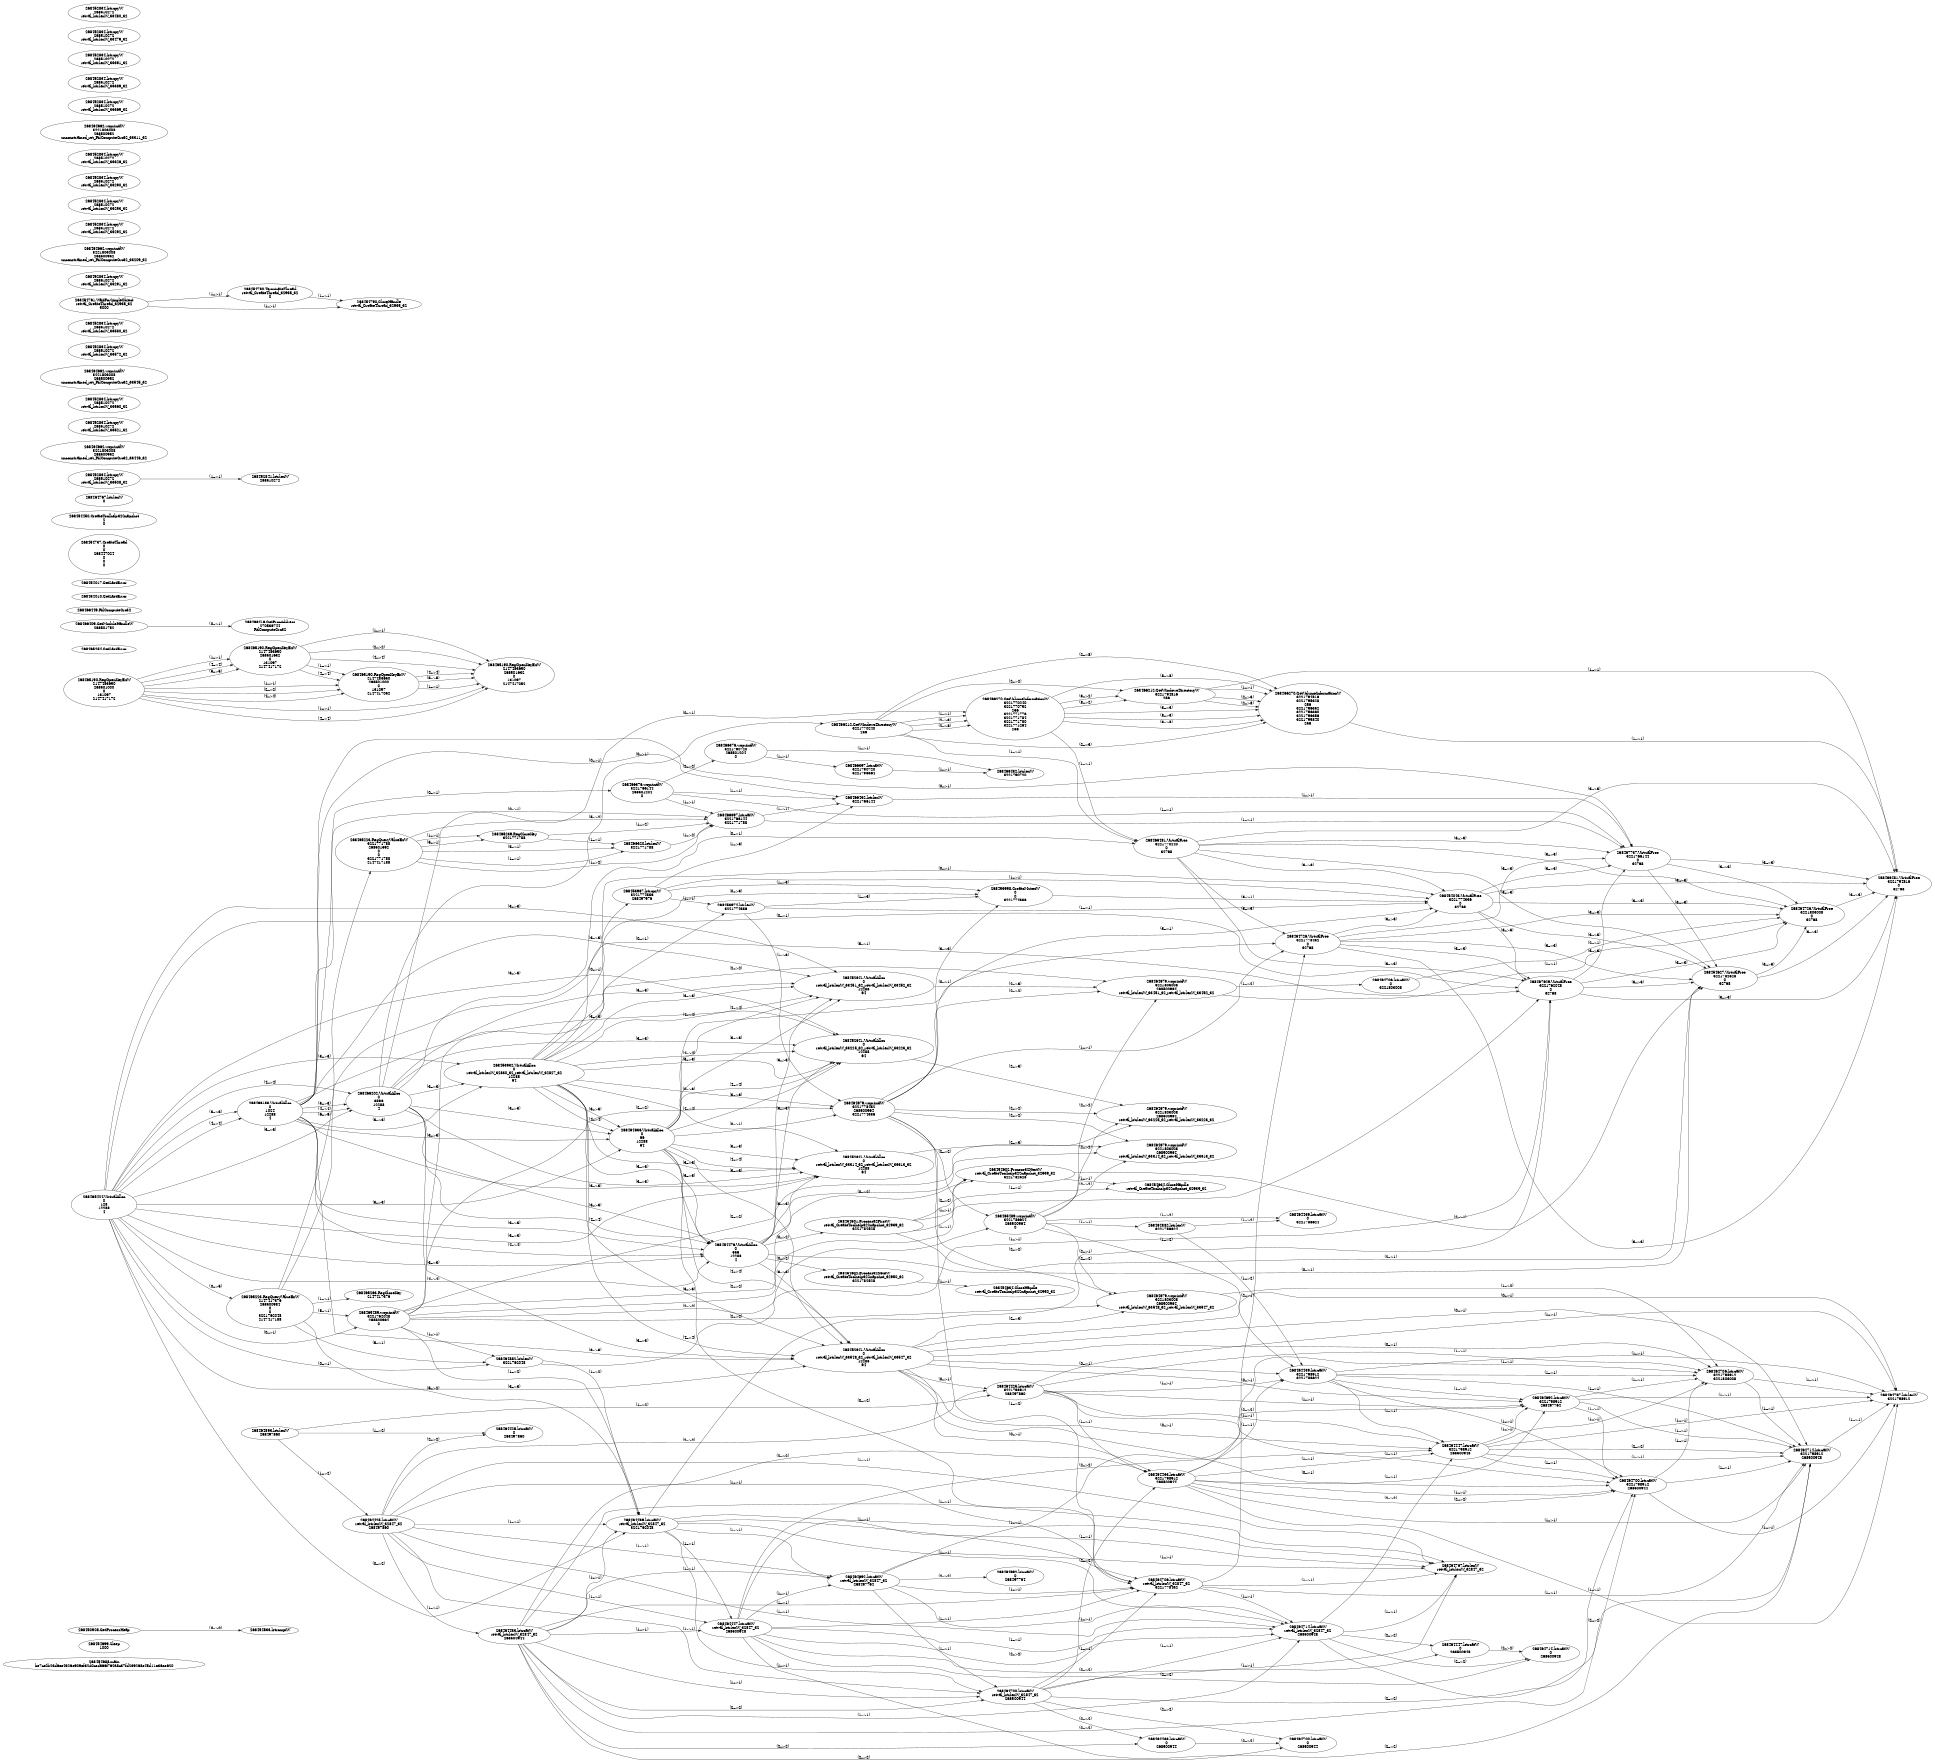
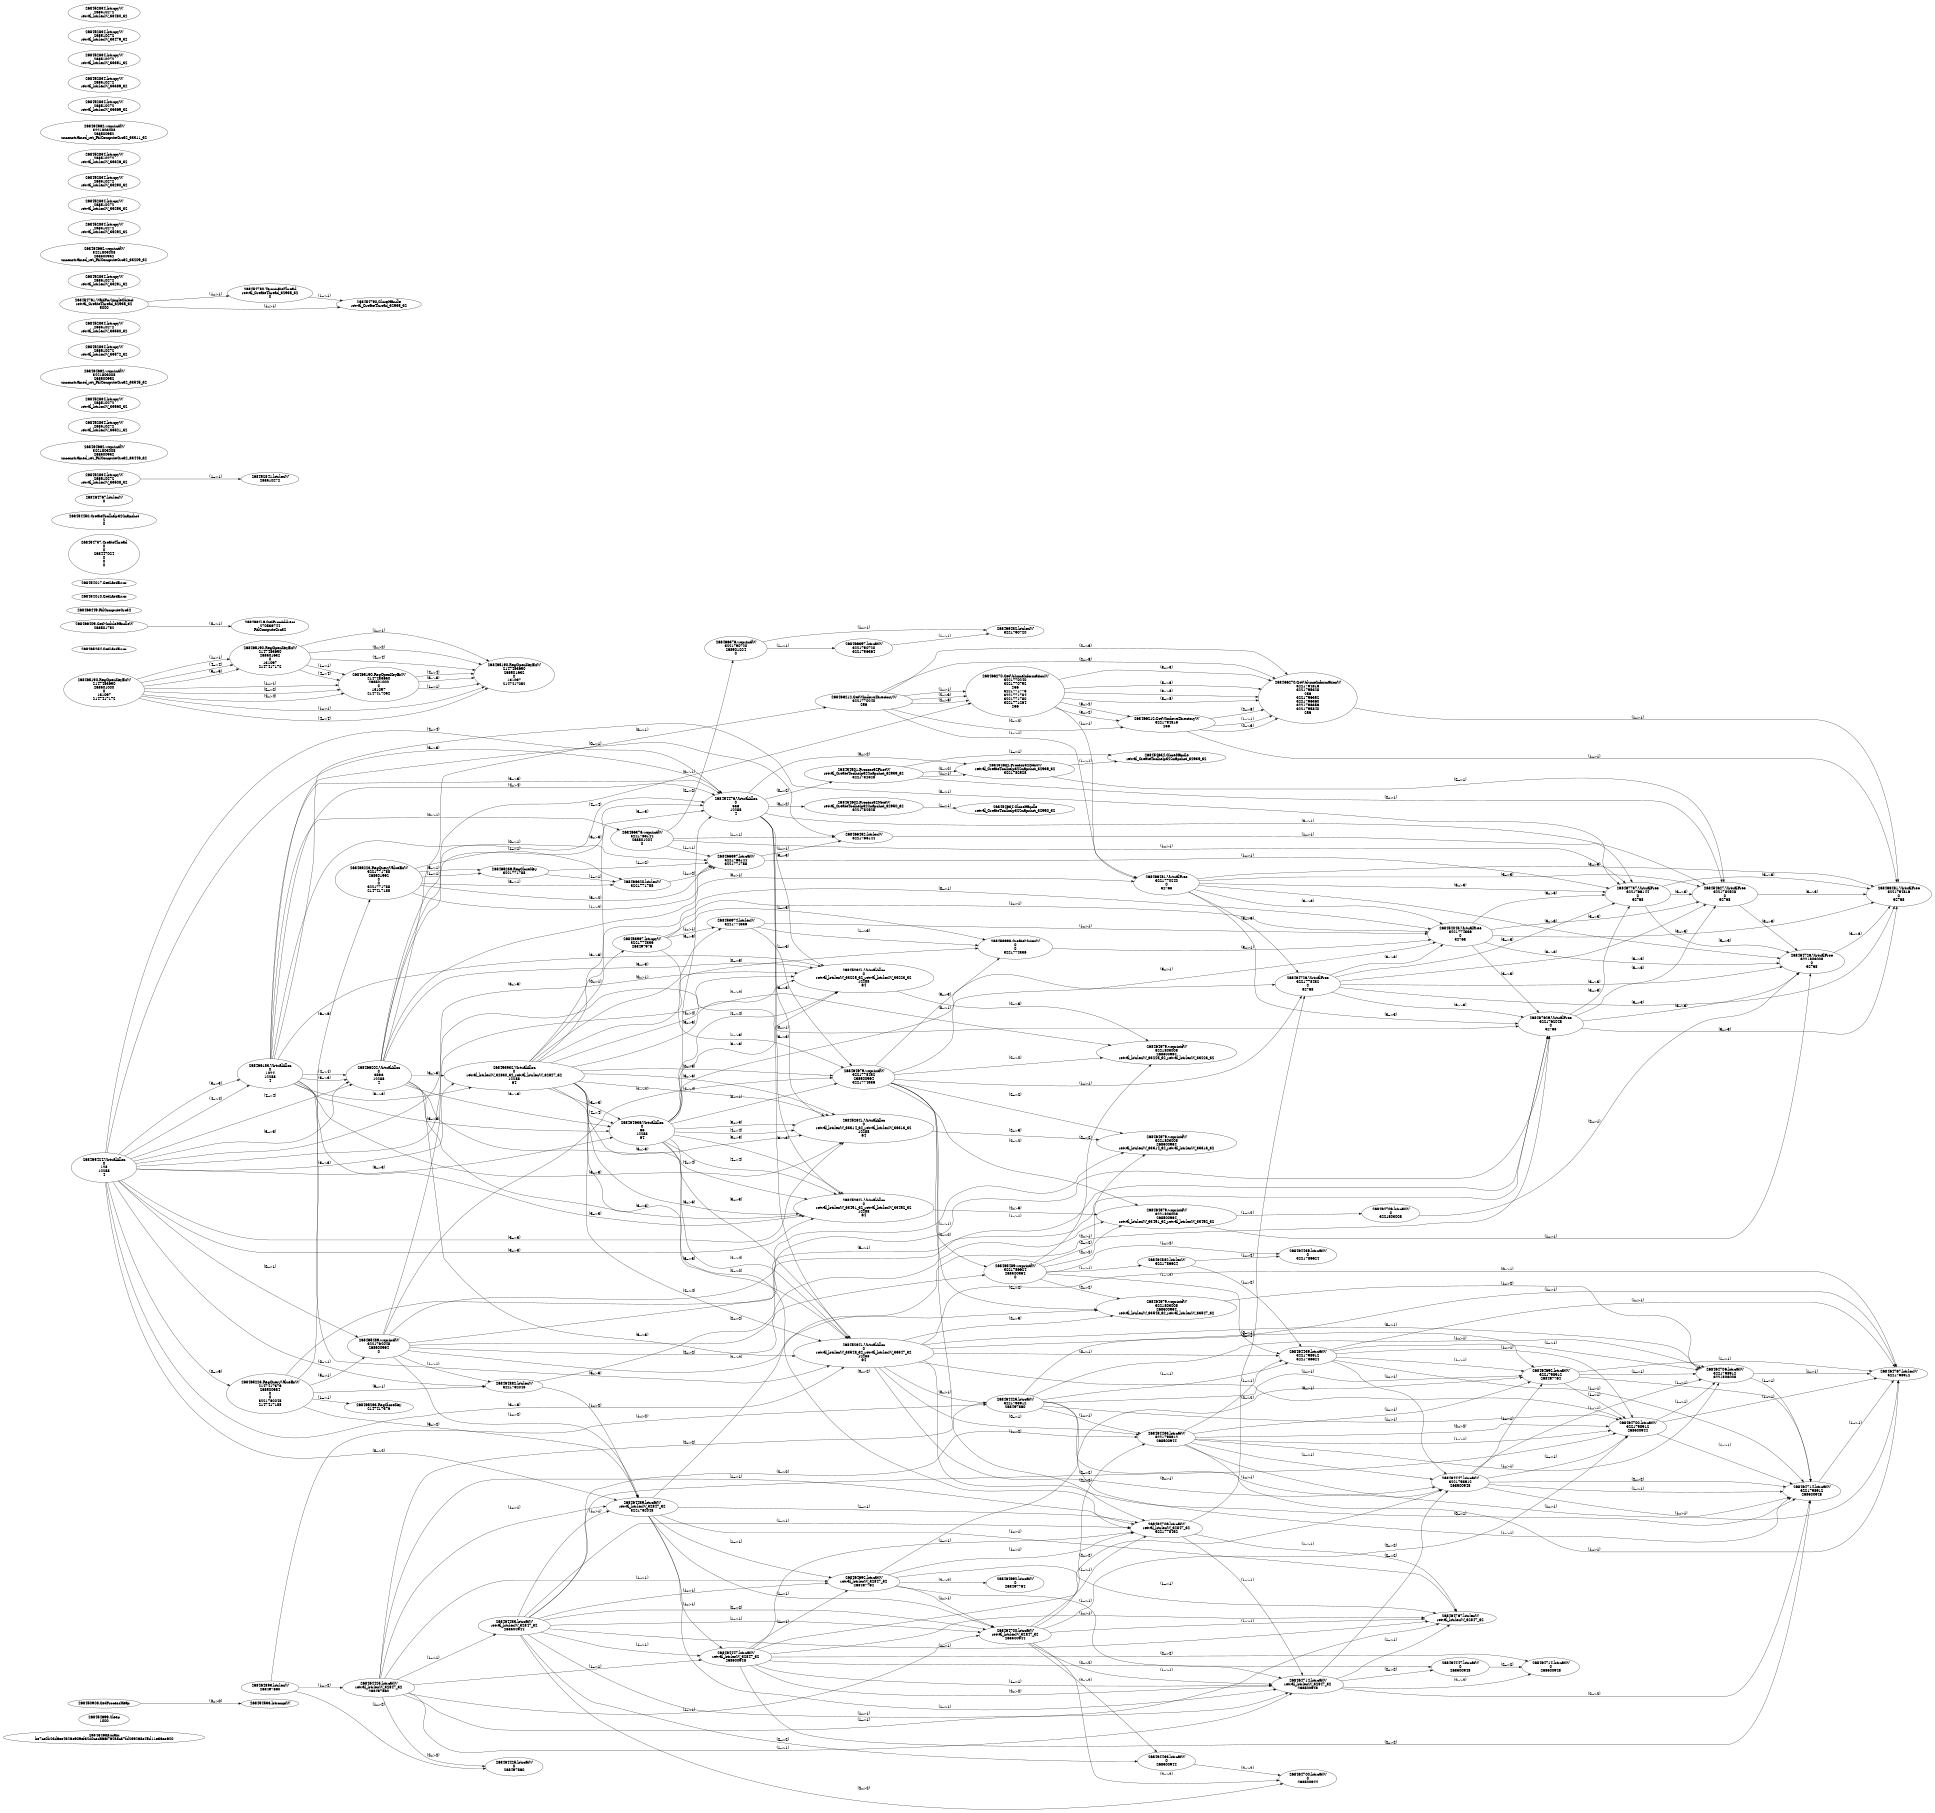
(754, 852) -> (719, 1039)
(1531, 1595) -> (1393, 1529)
